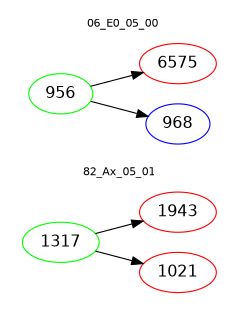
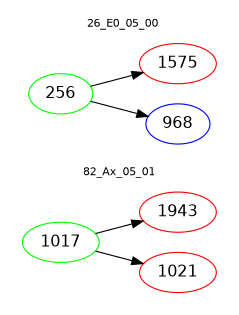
(123, 24) -> (123, 24)
(178, 64) -> (178, 64)
(61, 94) -> (61, 94)
(61, 242) -> (61, 242)
